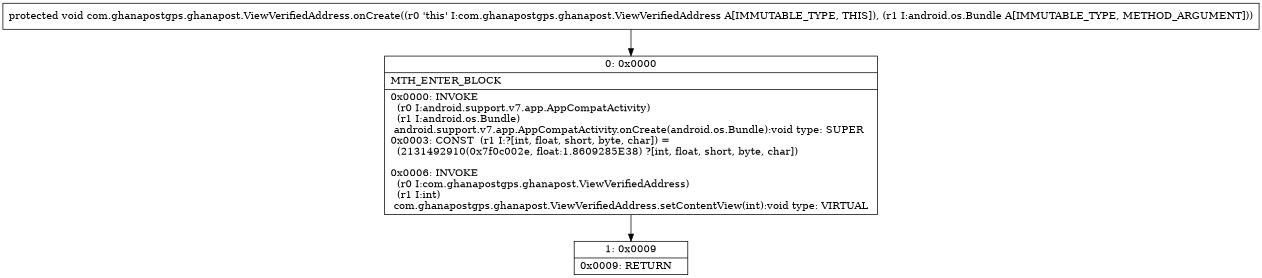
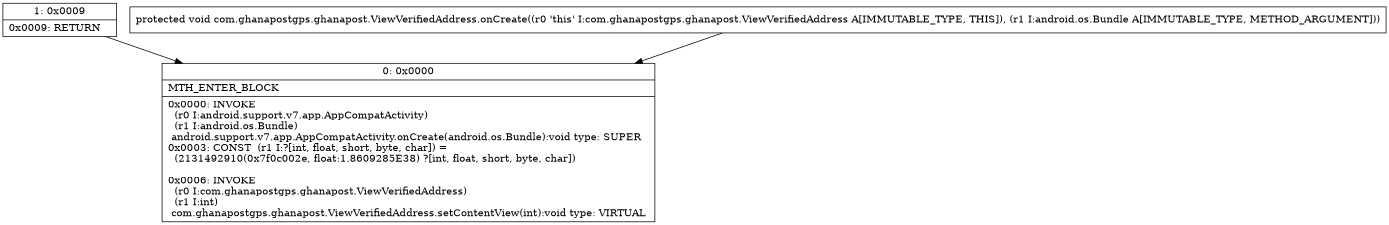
(631, 224) -> (141, 49)
